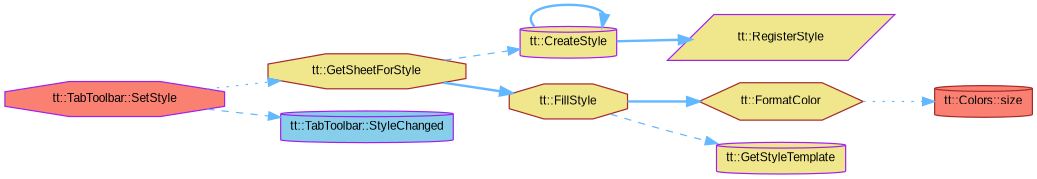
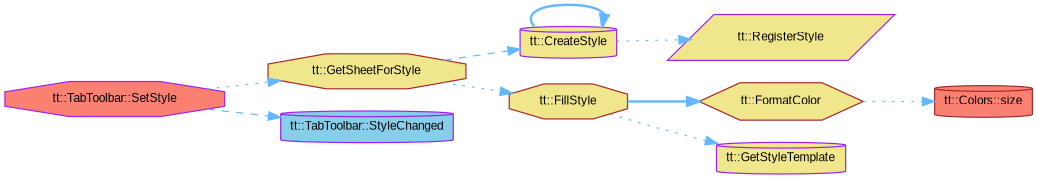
(648, 41) -> (648, 41)
(472, 87) -> (472, 87)
(658, 128) -> (658, 128)
